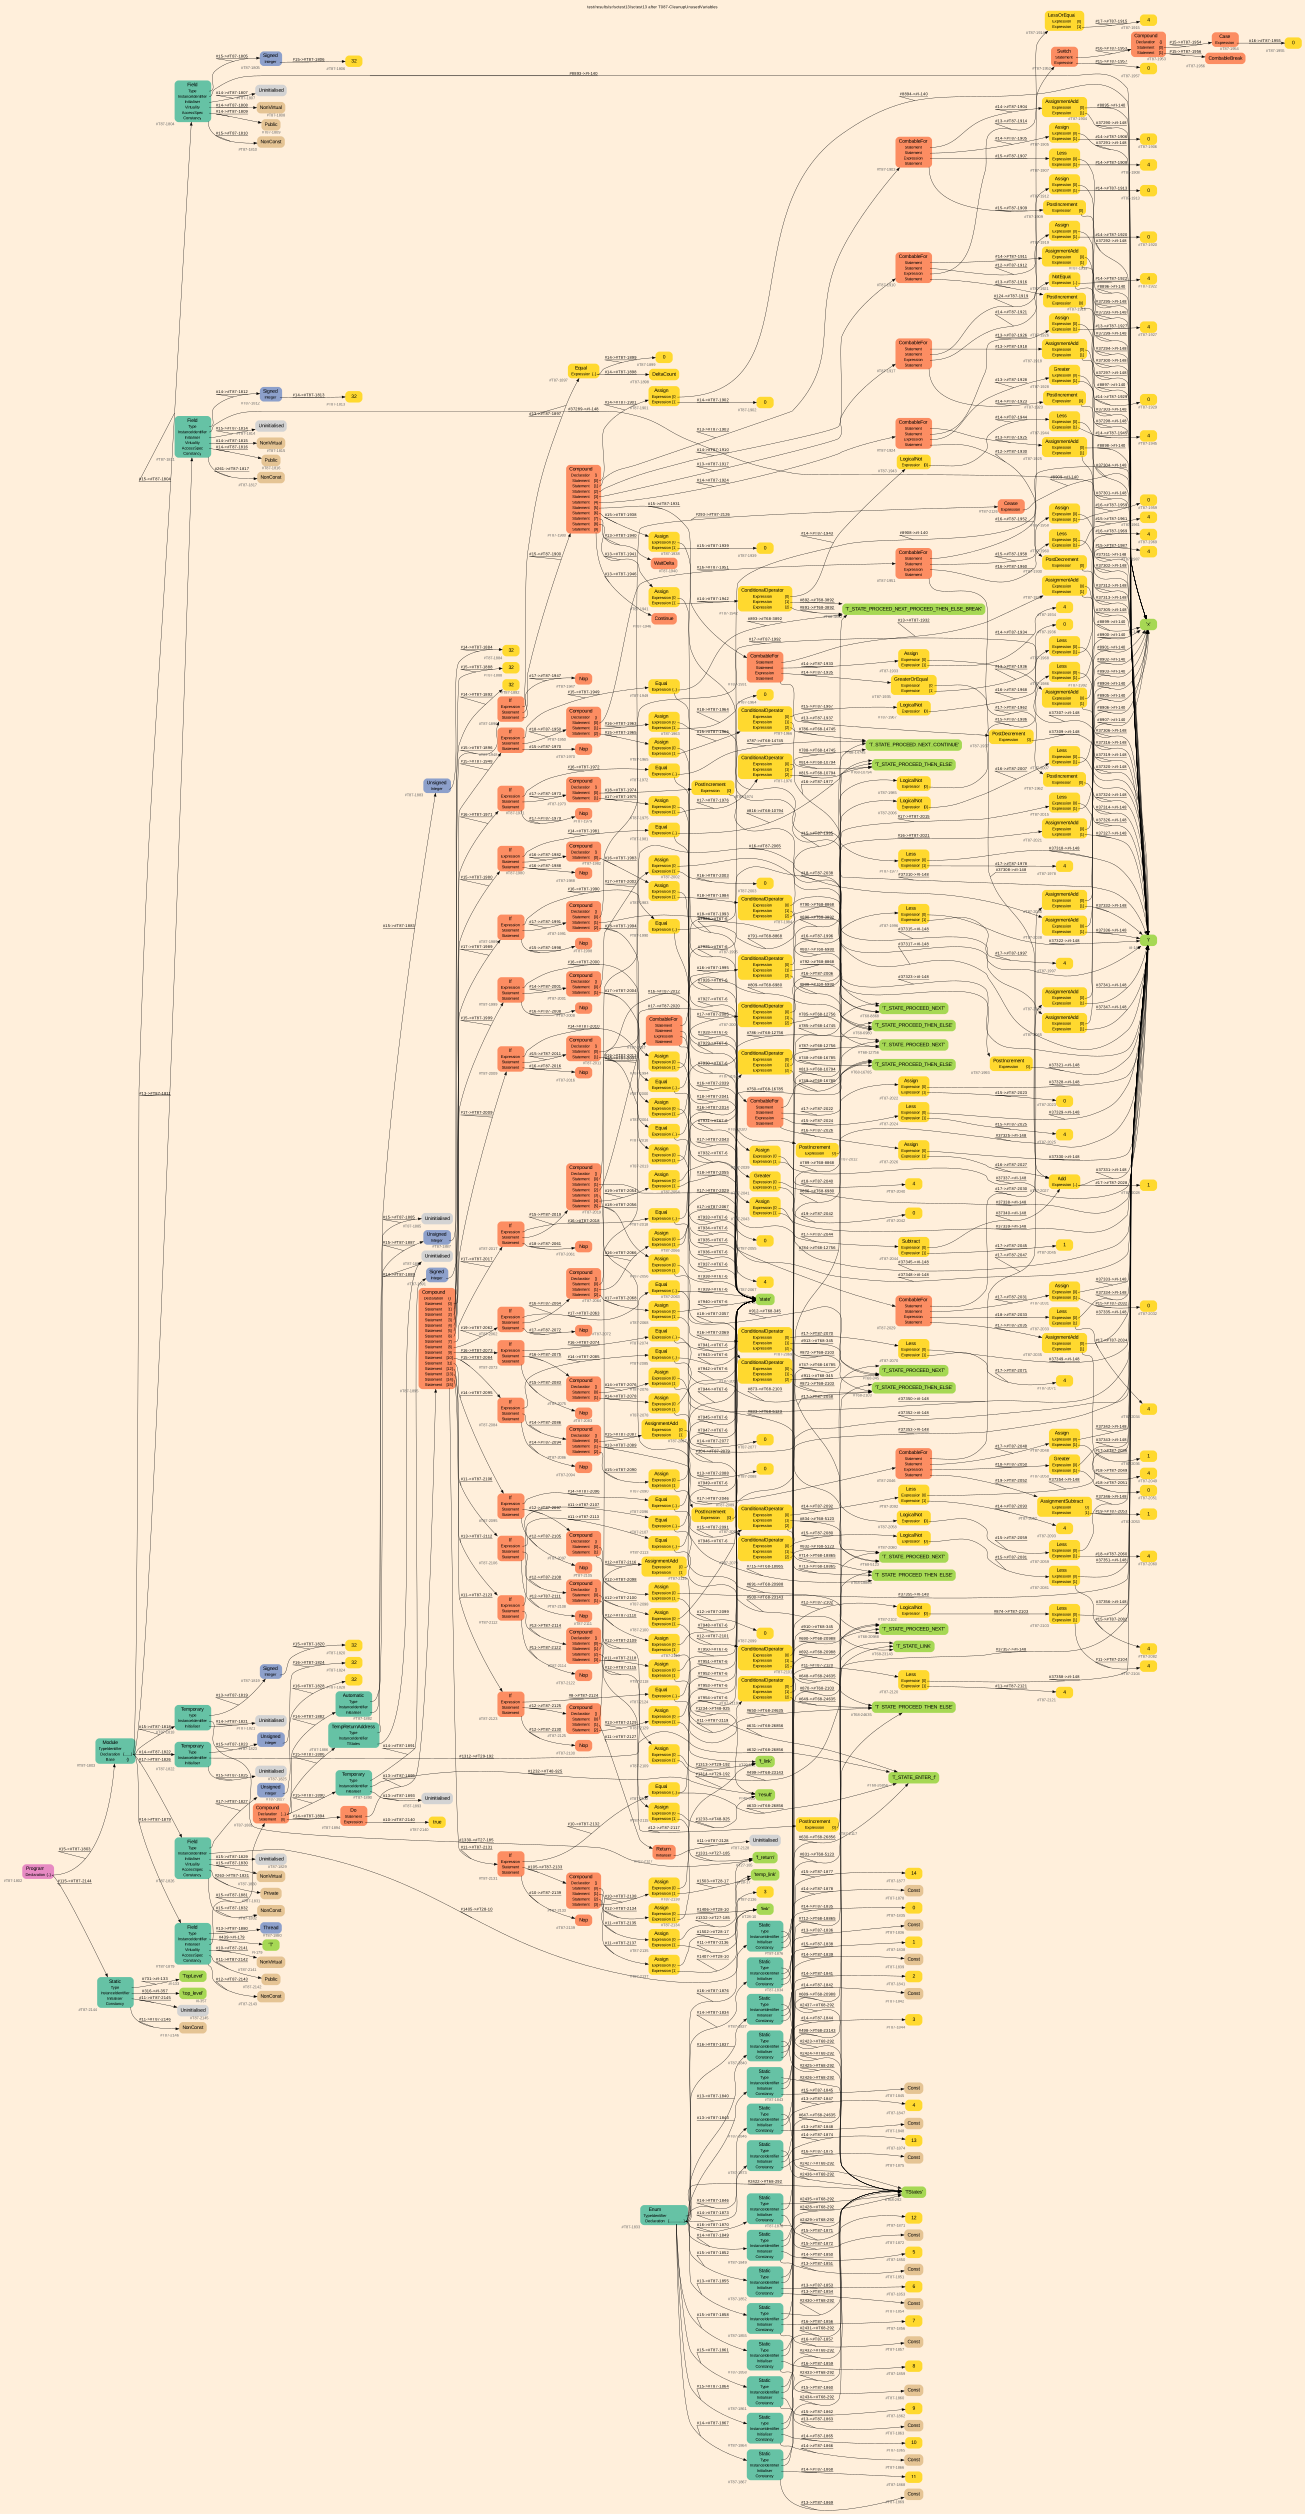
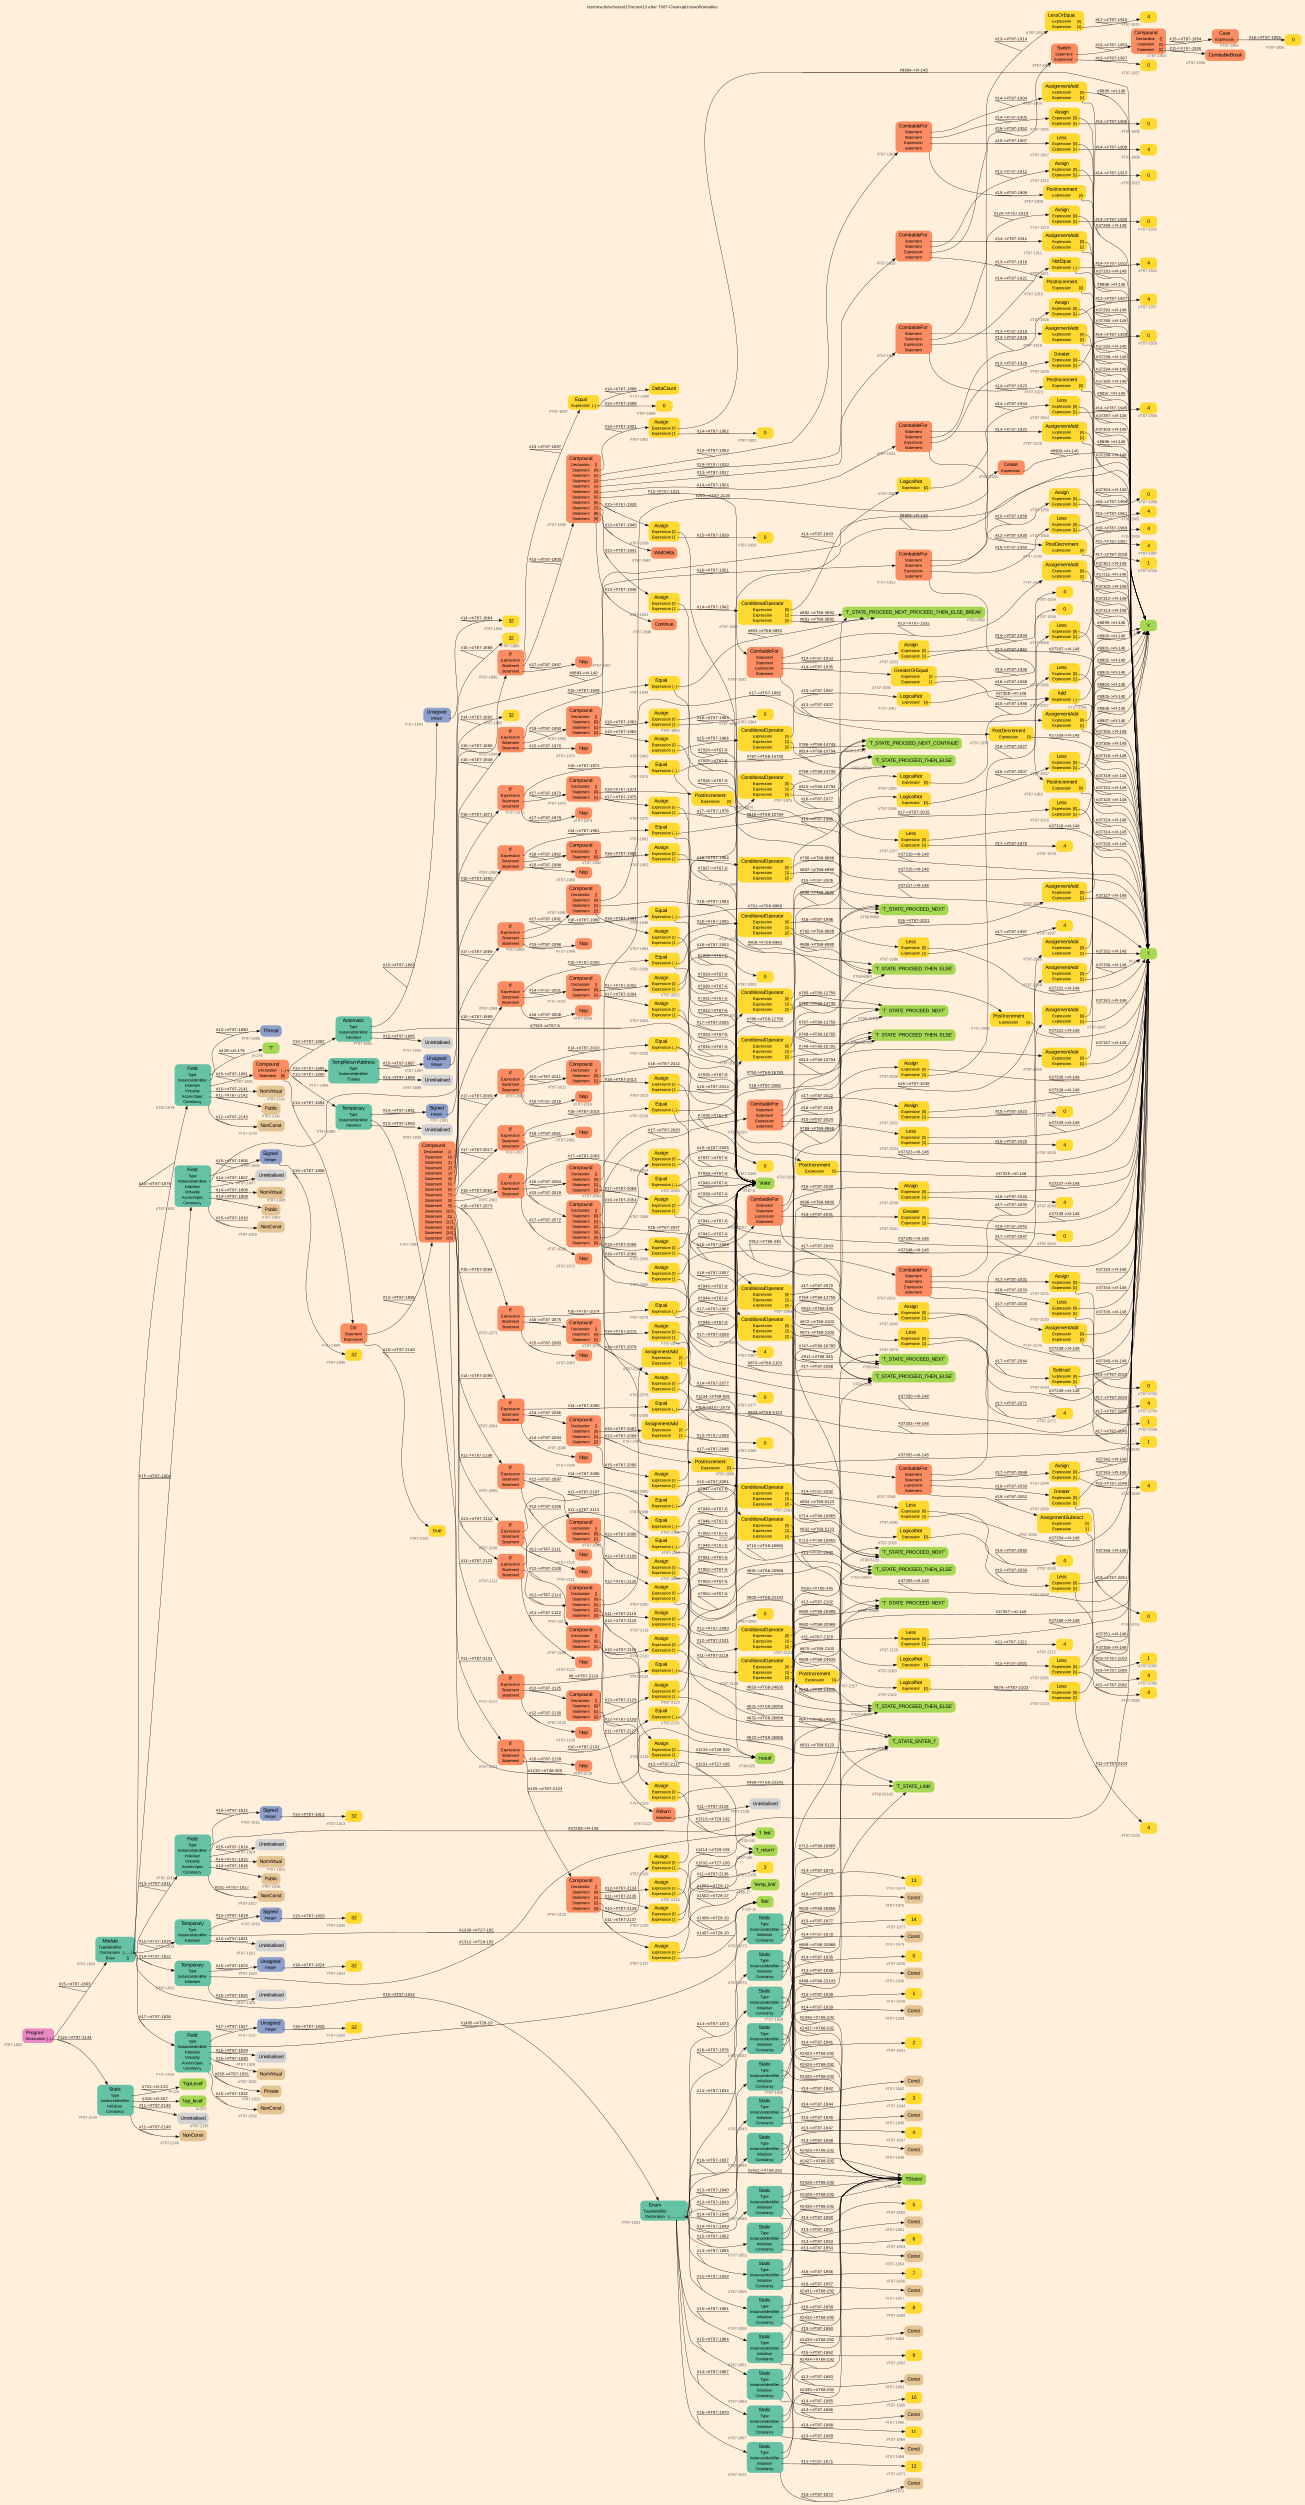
none -> (629, 1028)
(995, 1221) -> (1142, 1189)
none -> (425, 1999)
